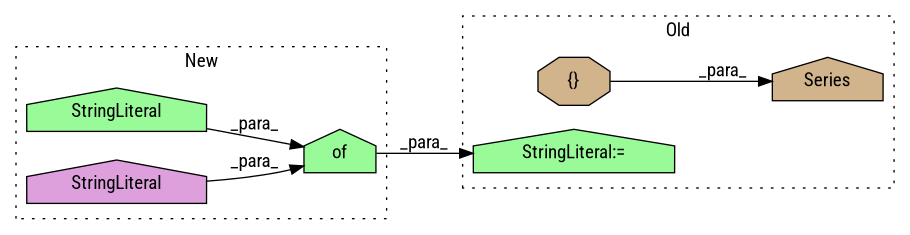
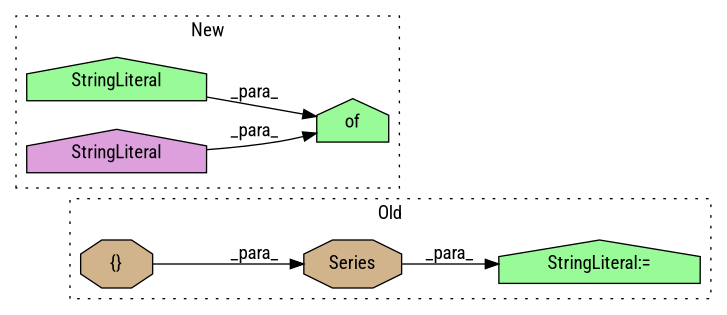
(828, 81) -> (353, 264)
(418, 153) -> (443, 264)
